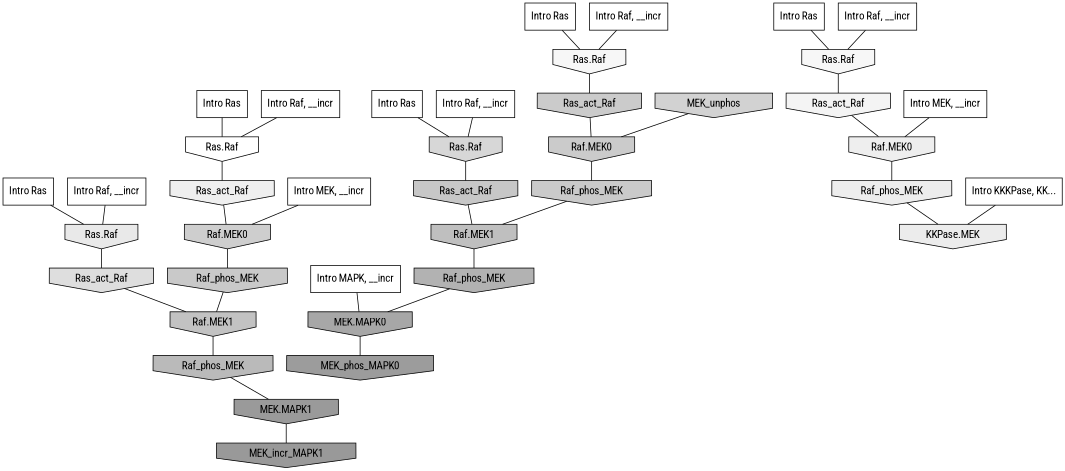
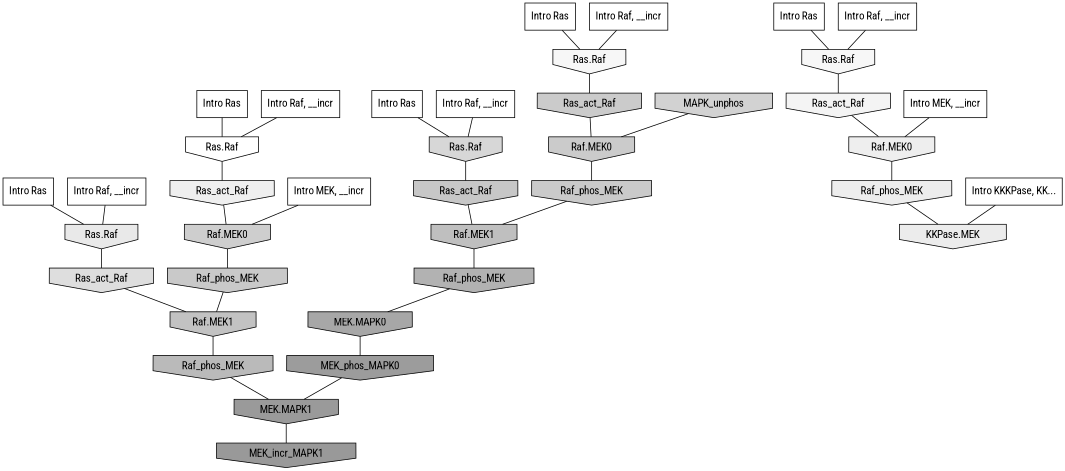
(714, 104) -> (714, 104)
(356, 279) -> none
none -> (323, 389)
